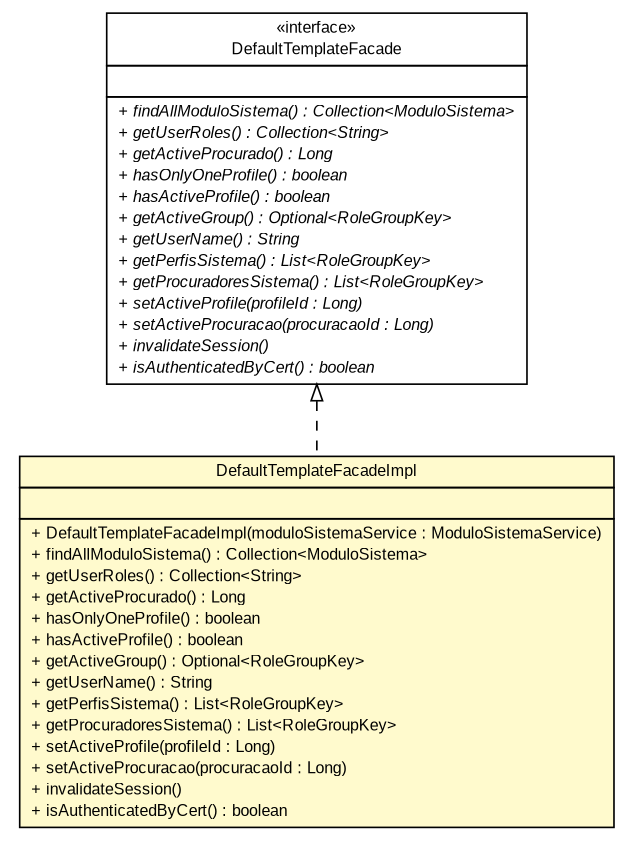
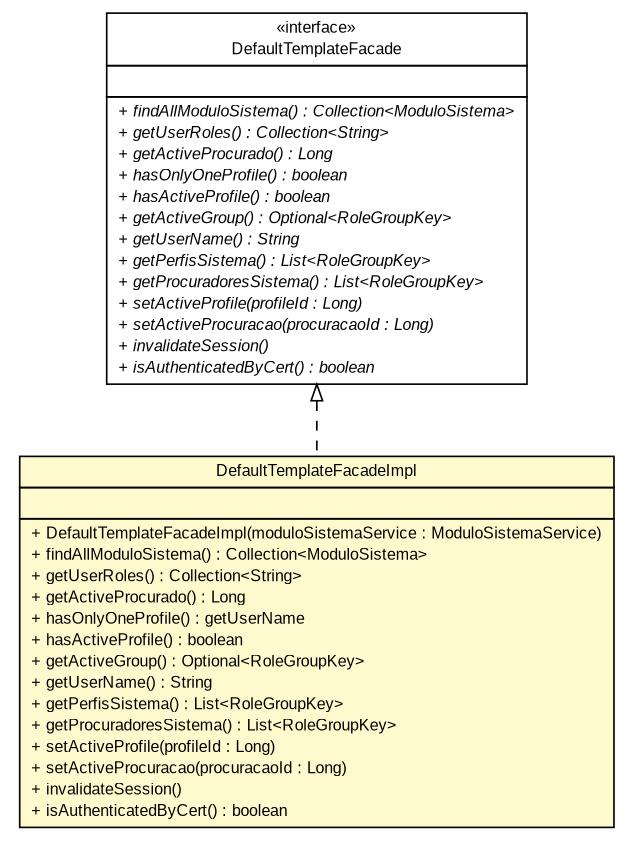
(146, 619) -> (168, 619)
